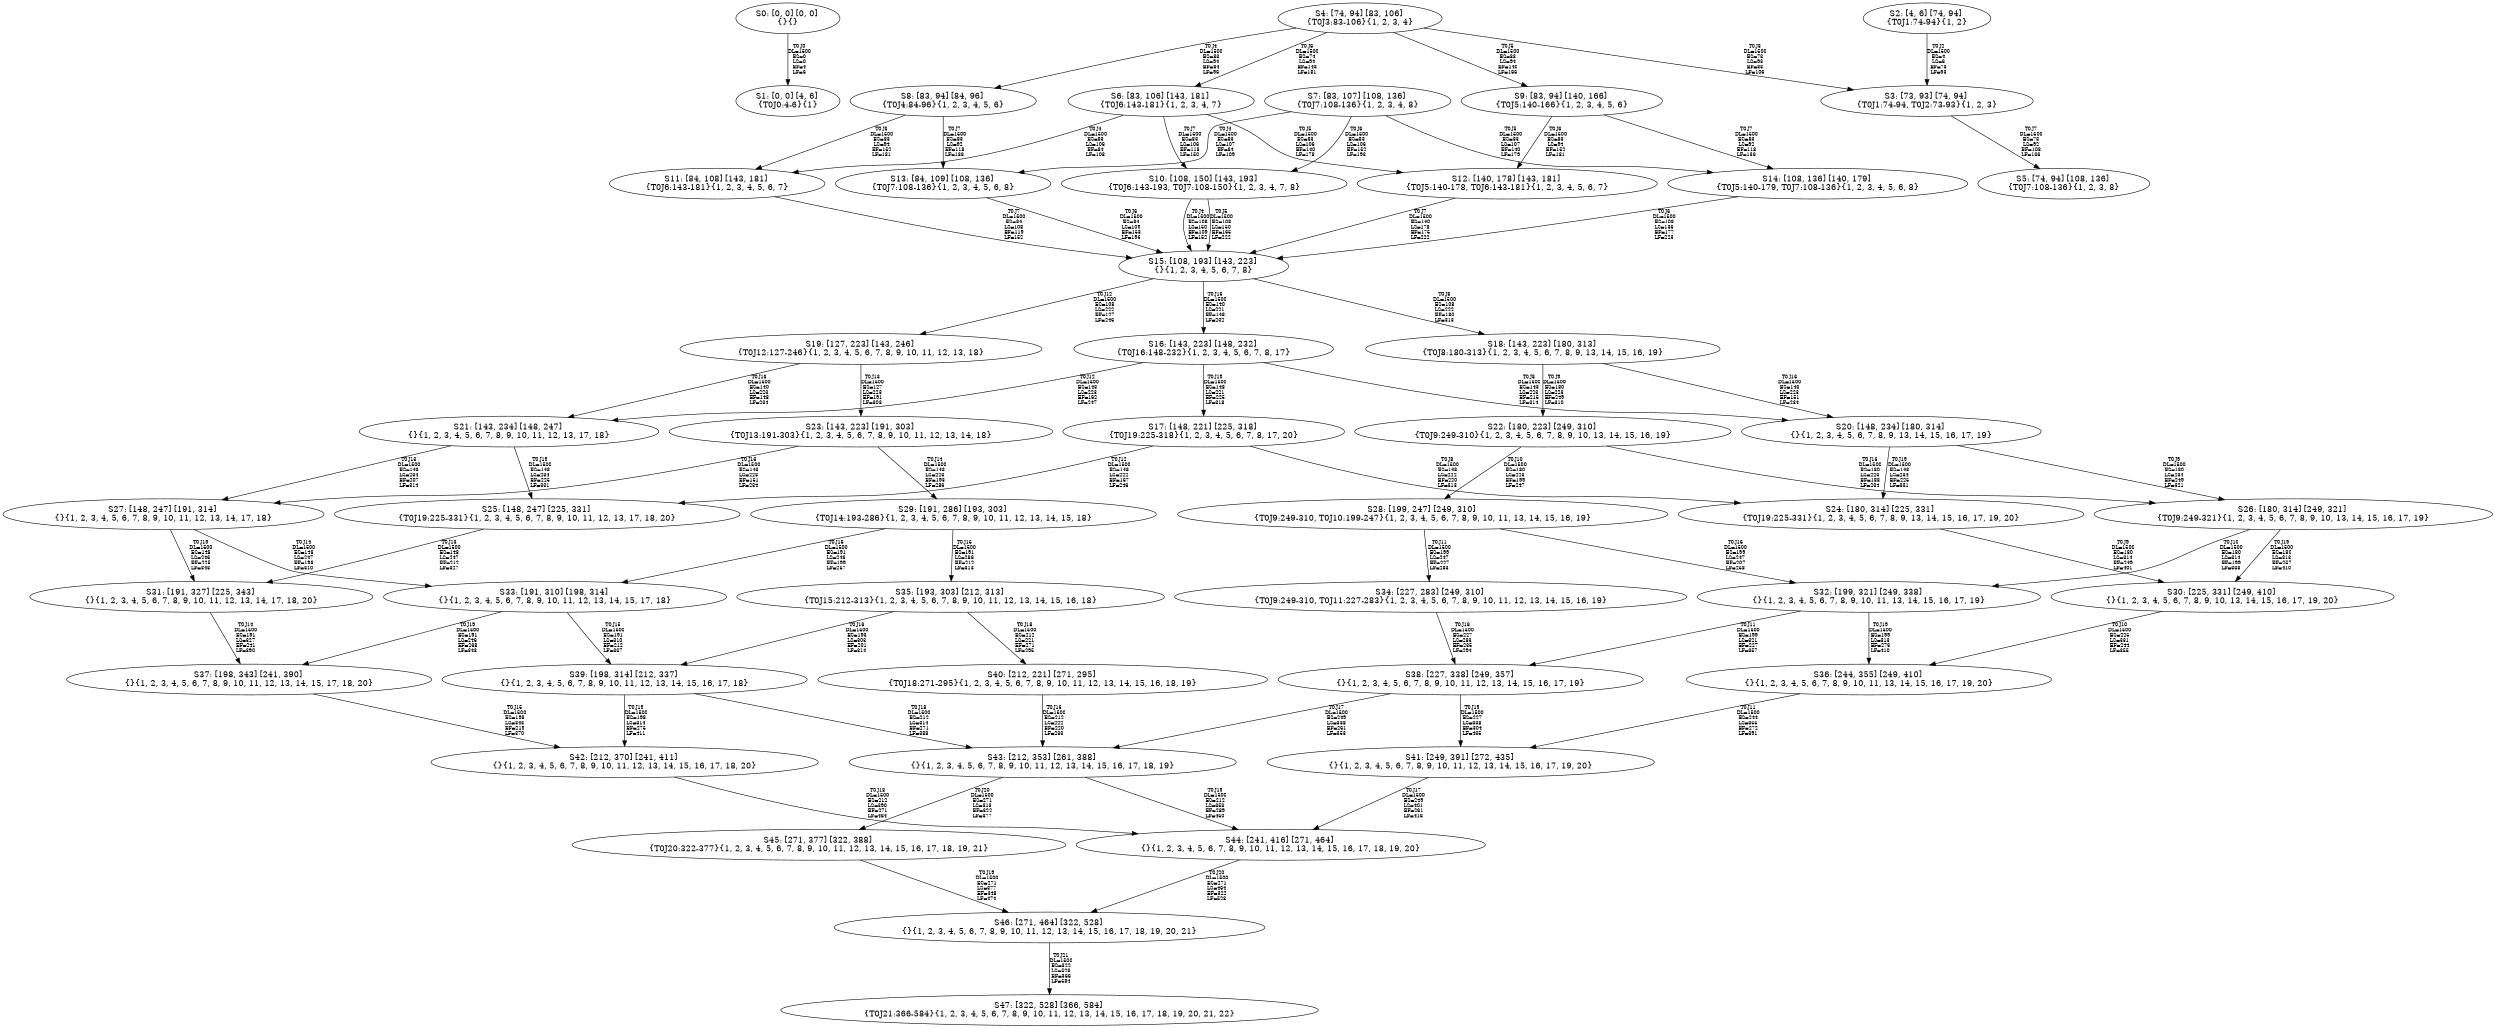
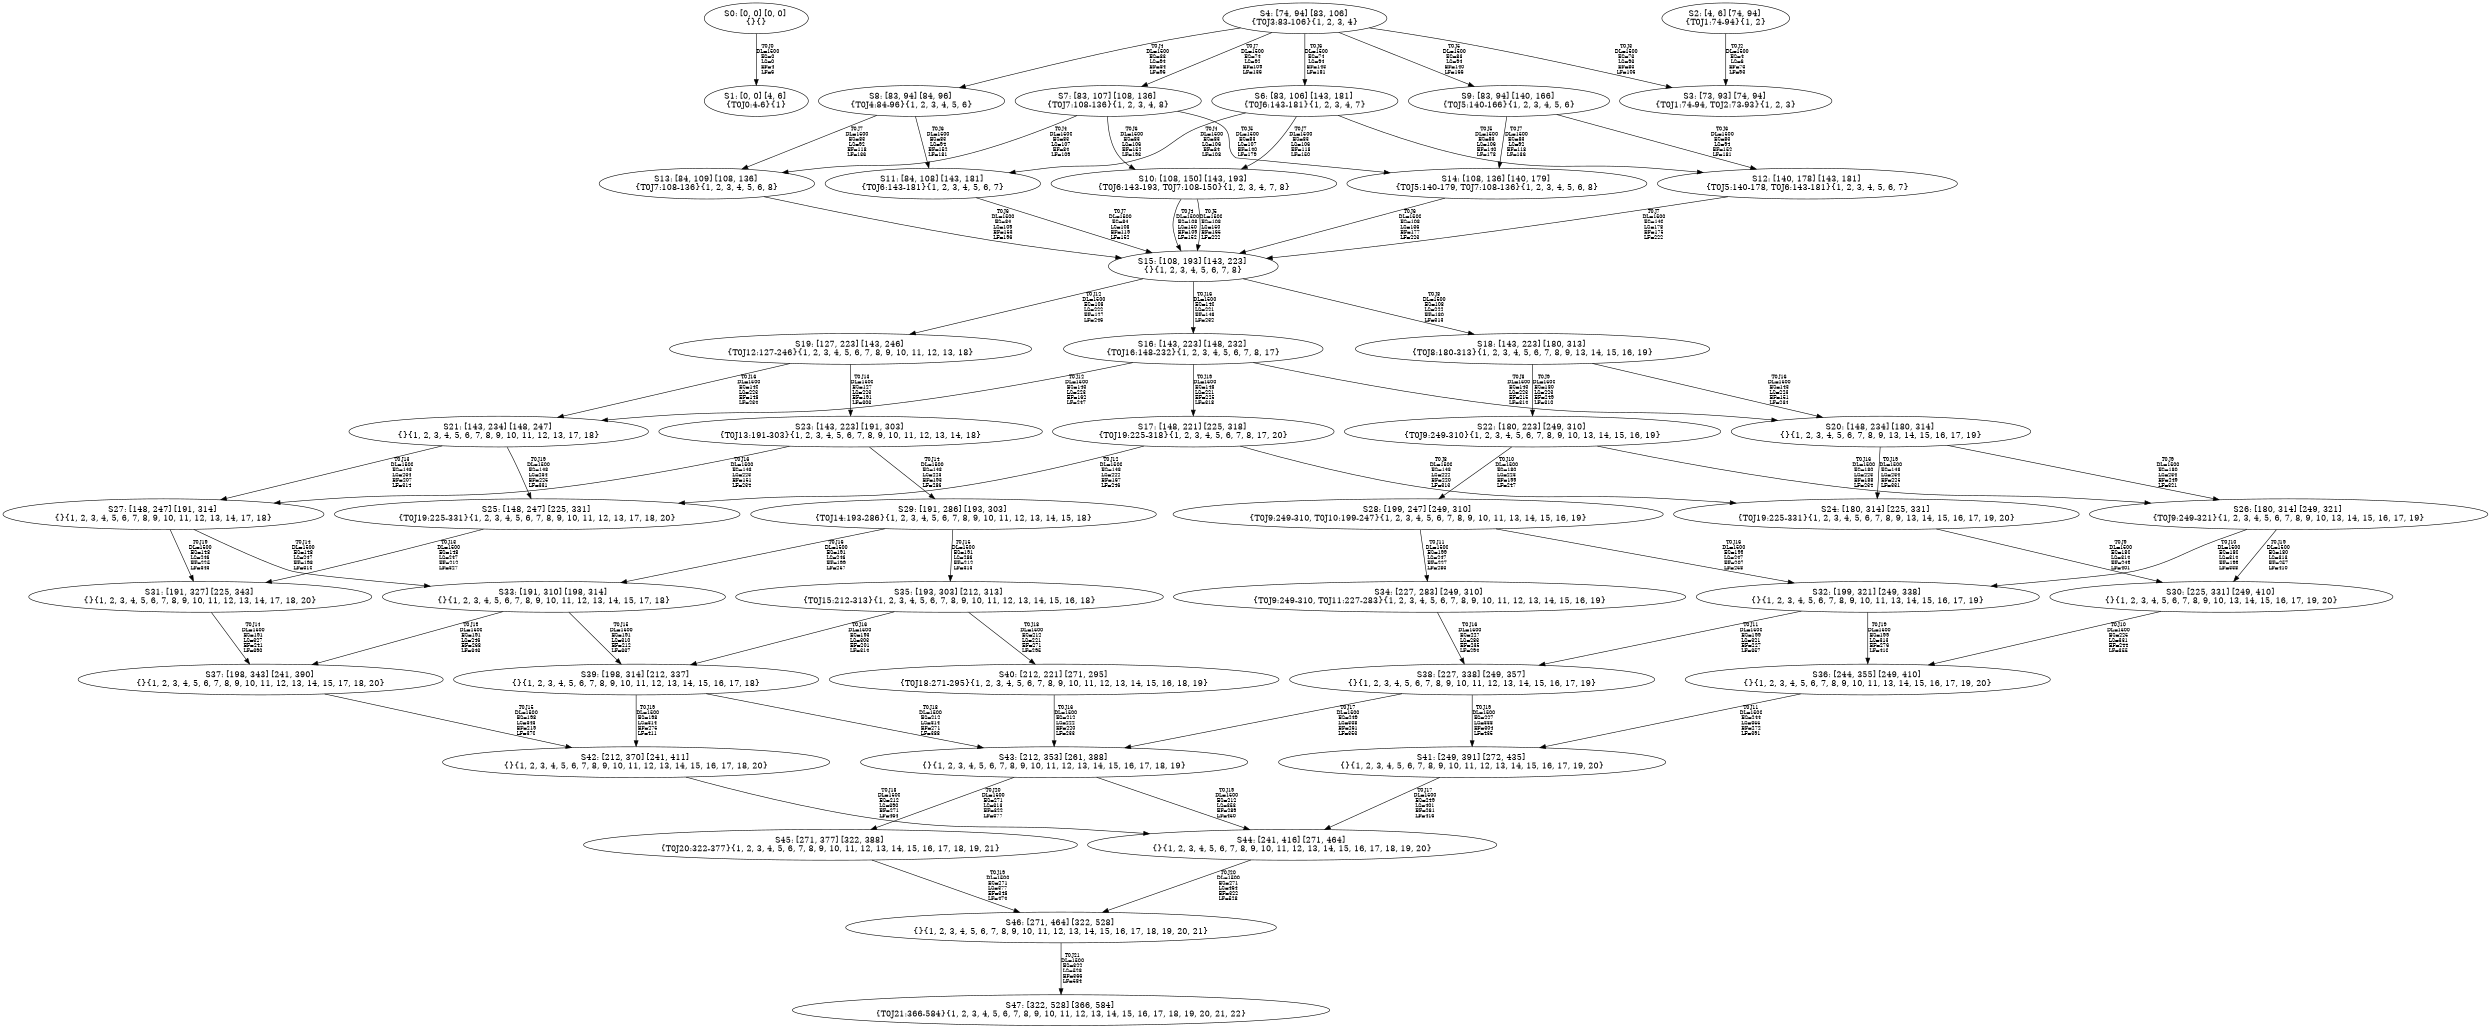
none -> (1210, 58)
(2064, 184) -> none
